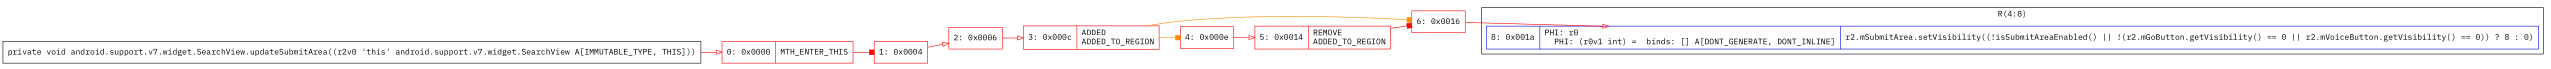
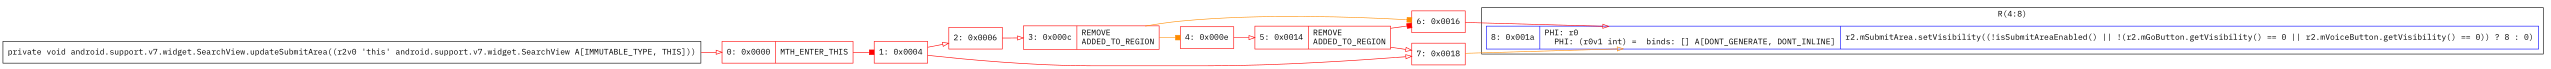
(1094, 33) -> (1096, 33)
none -> (1438, 54)
